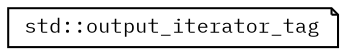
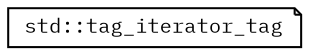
(173, 28) -> (155, 28)
